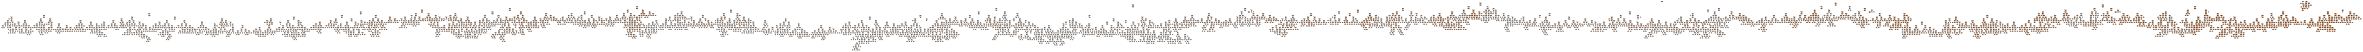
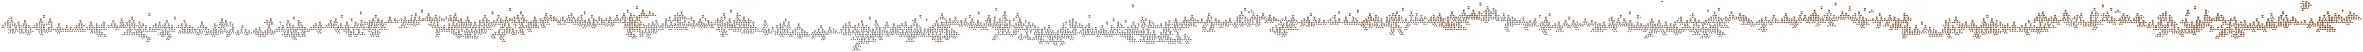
(721, 19) -> (721, 19)
